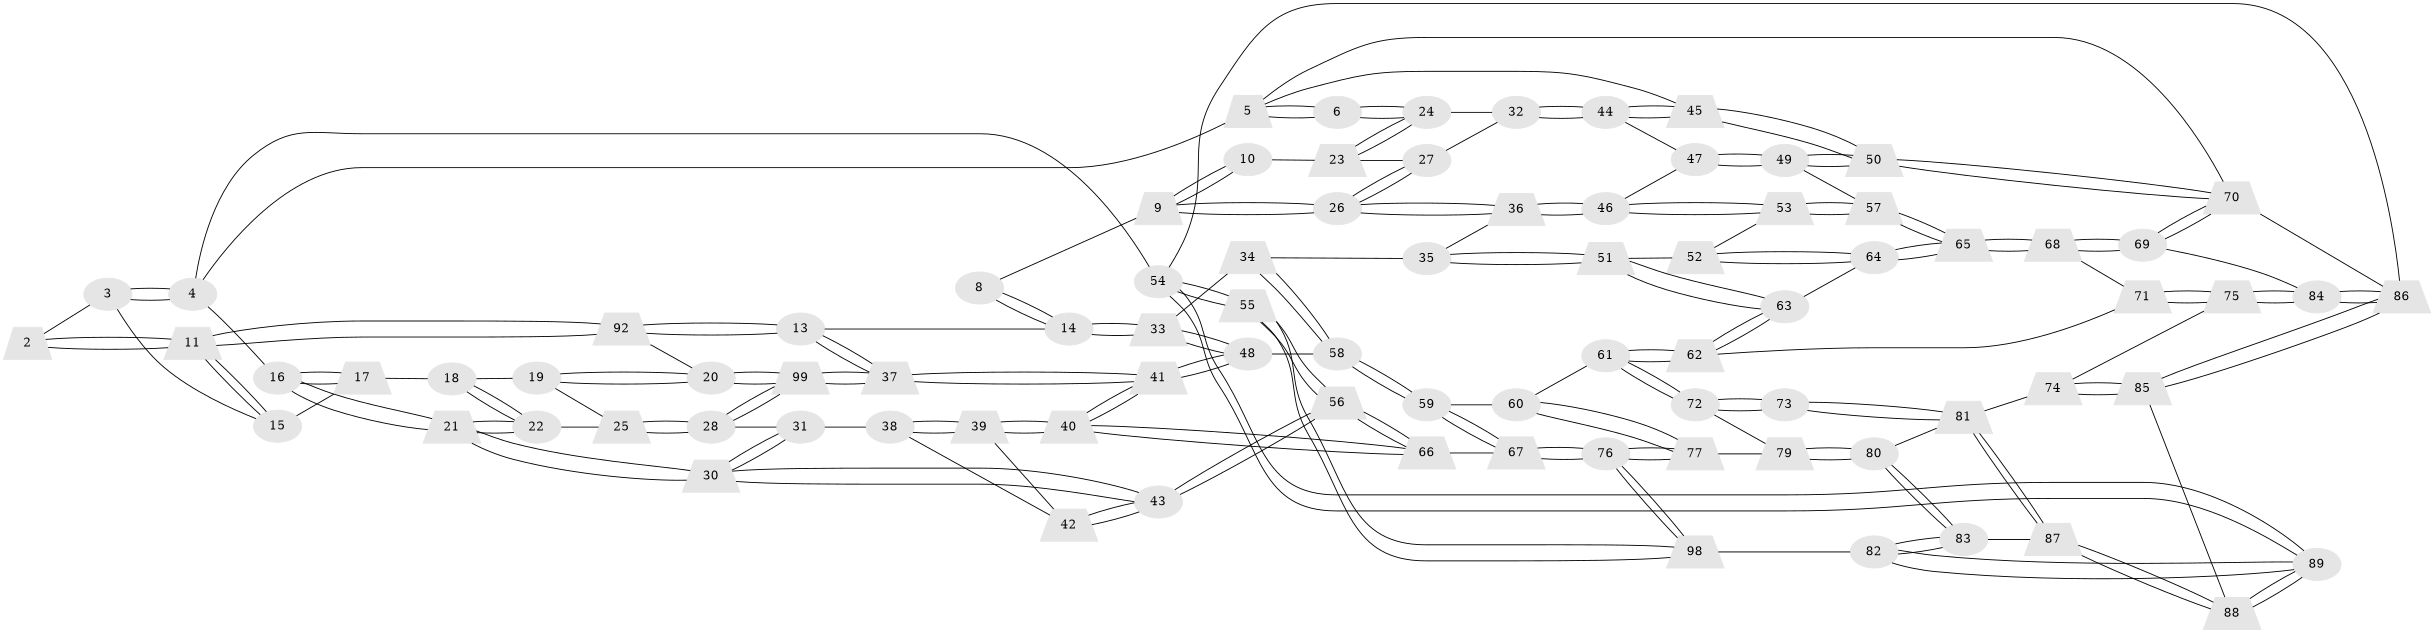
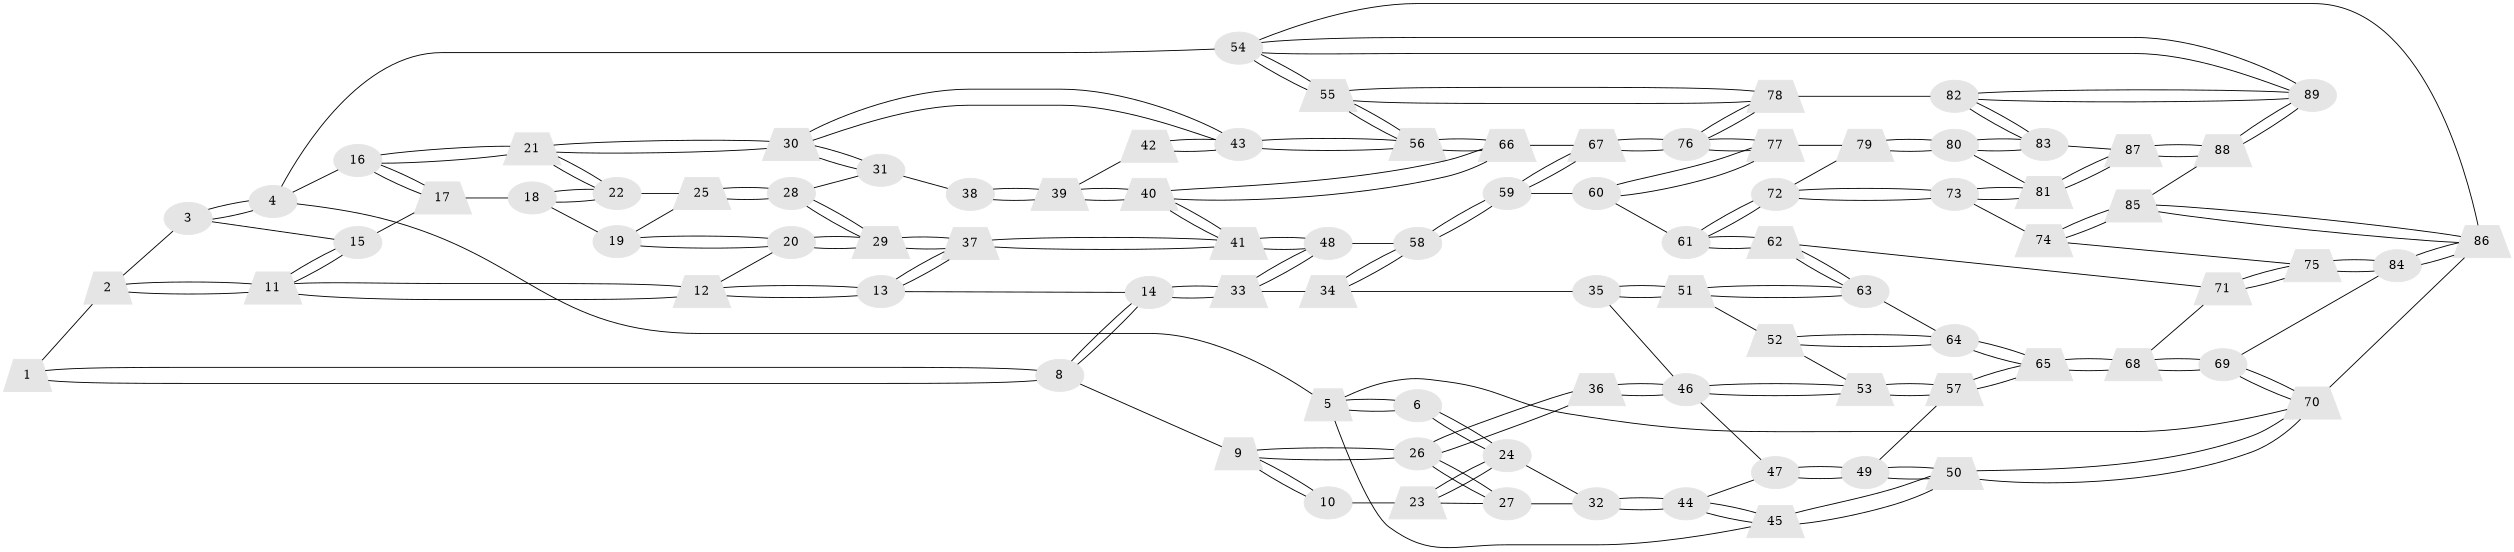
(1467, 237) -> (1641, 341)
(622, 329) -> (702, 292)
none -> (28, 375)
(801, 378) -> (881, 243)
(2006, 404) -> (1999, 218)
(980, 476) -> none
(1695, 552) -> (1776, 96)
